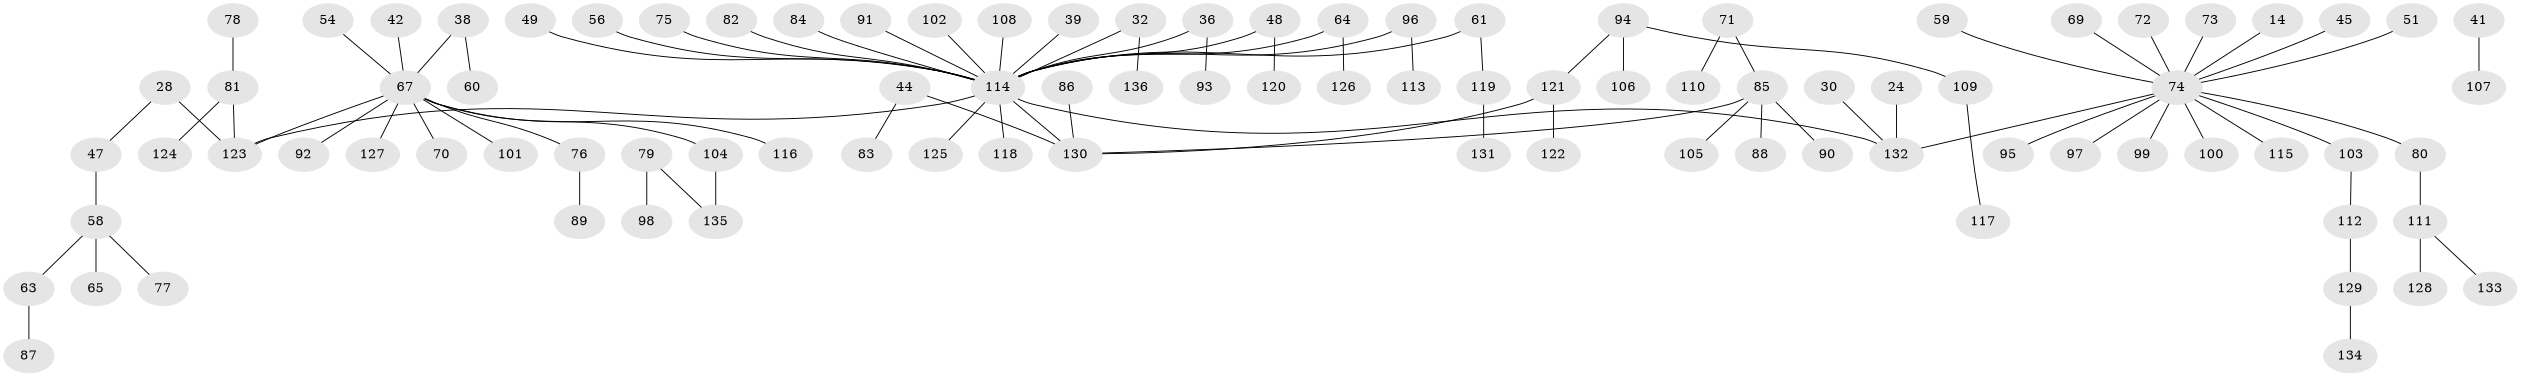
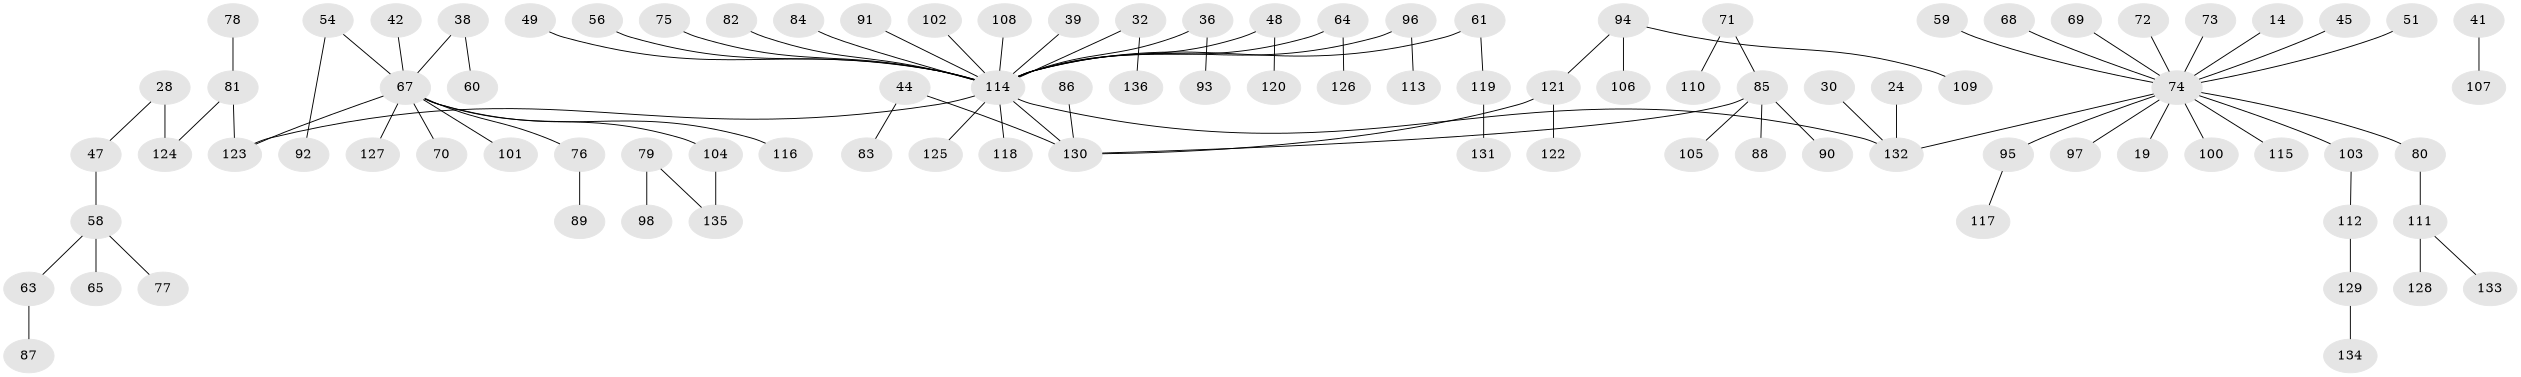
none -> (2009, 21)
(368, 113) -> (316, 88)
(204, 125) -> (165, 121)
(1973, 155) -> (1996, 188)
(2143, 155) -> (2143, 155)
